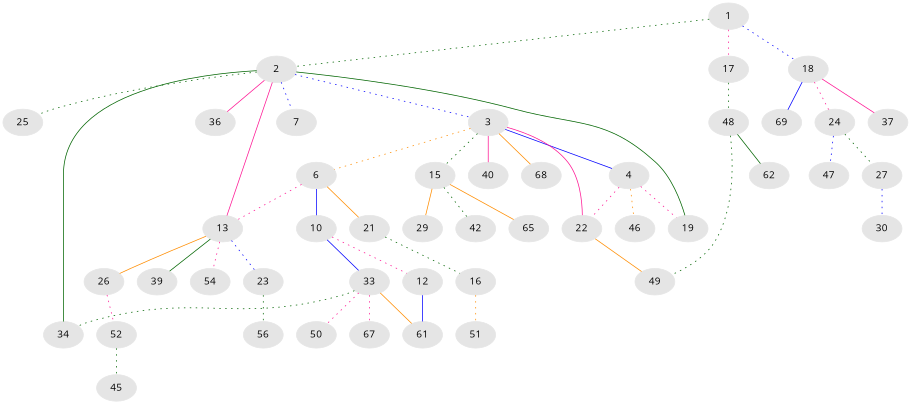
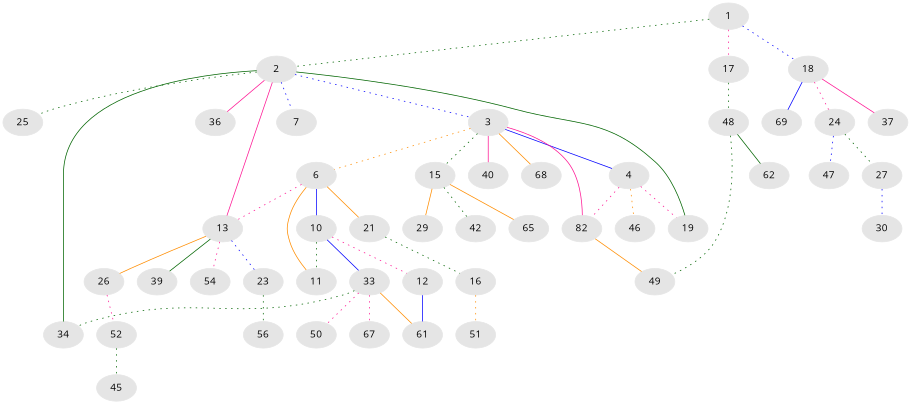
(582, 229) -> (582, 229)
none -> (316, 282)
